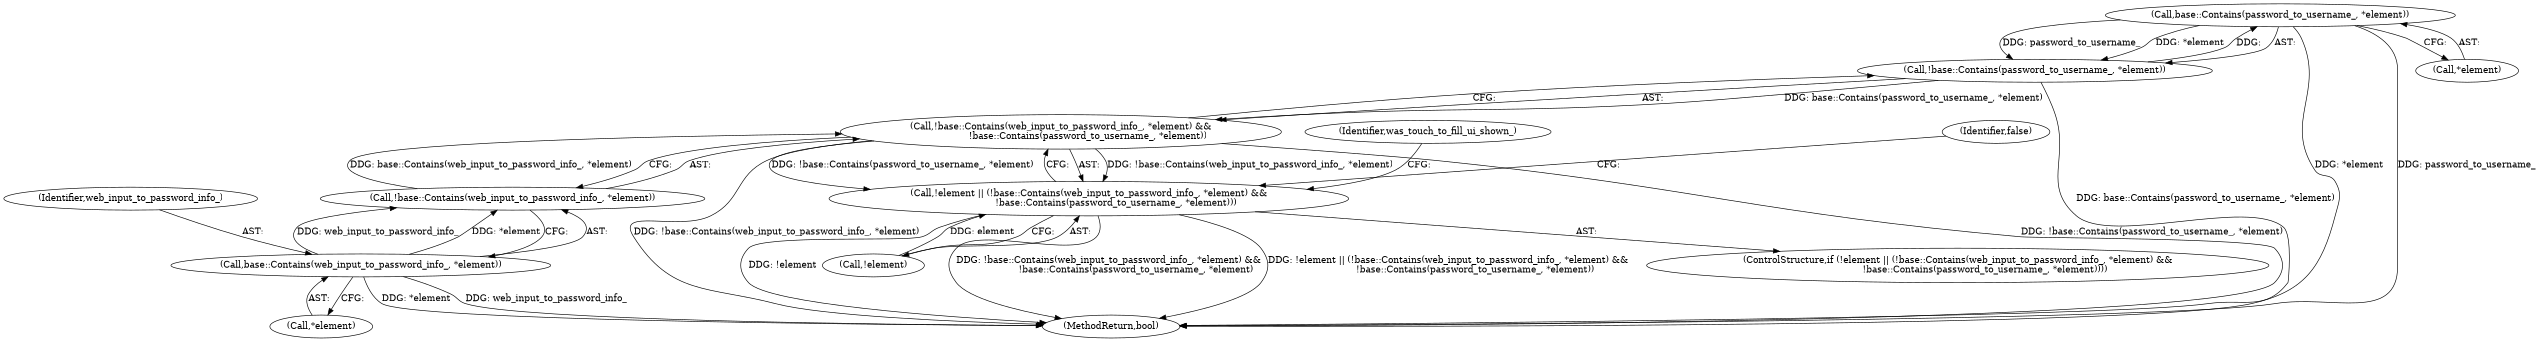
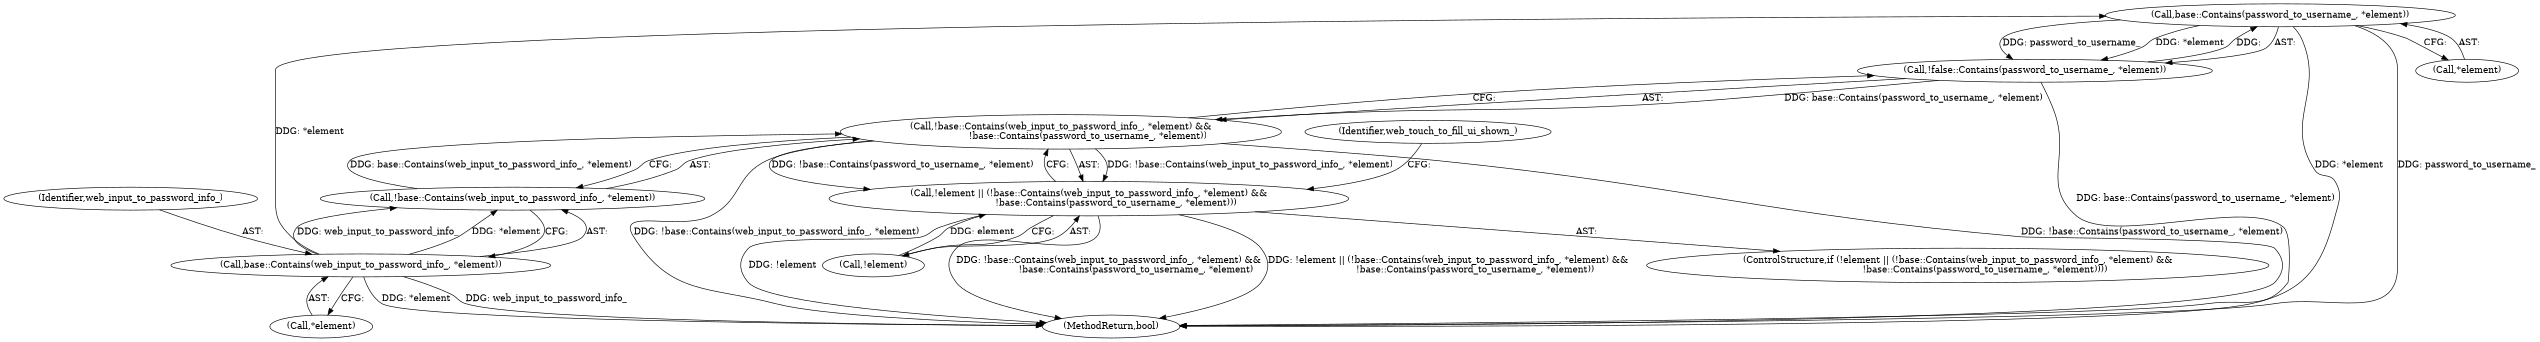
none -> (1084, 25)
(2035, 71) -> (2035, 71)
(1428, 132) -> (1428, 132)
(1996, 132) -> none
